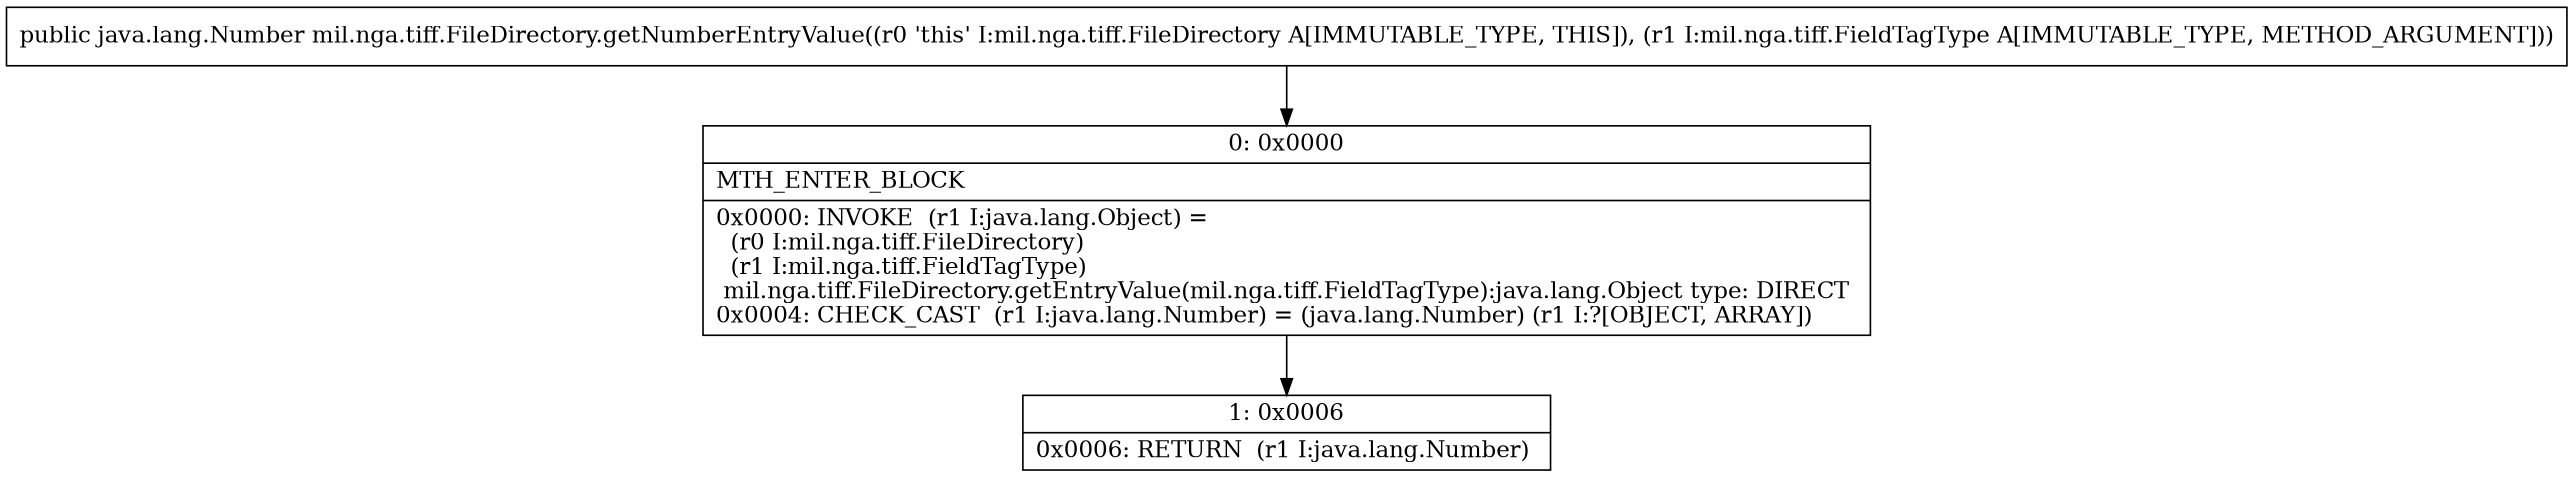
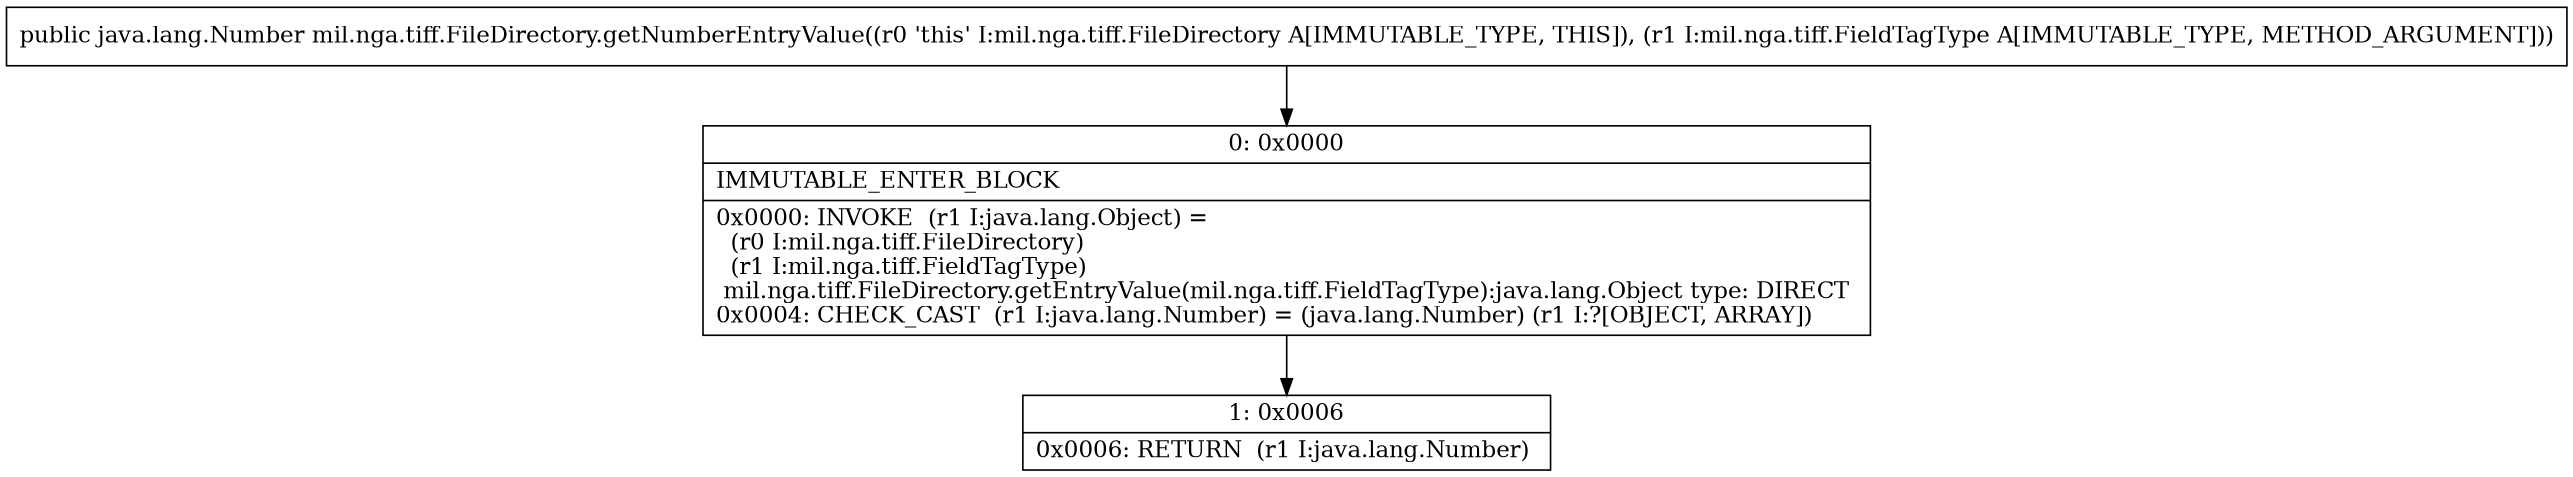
(841, 181) -> (888, 181)
